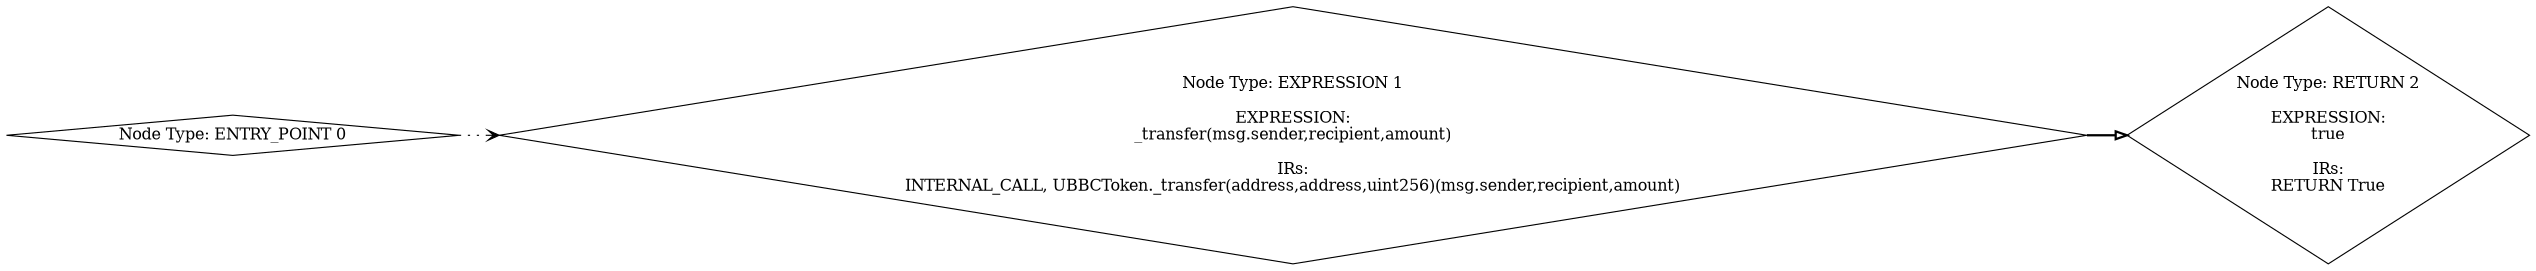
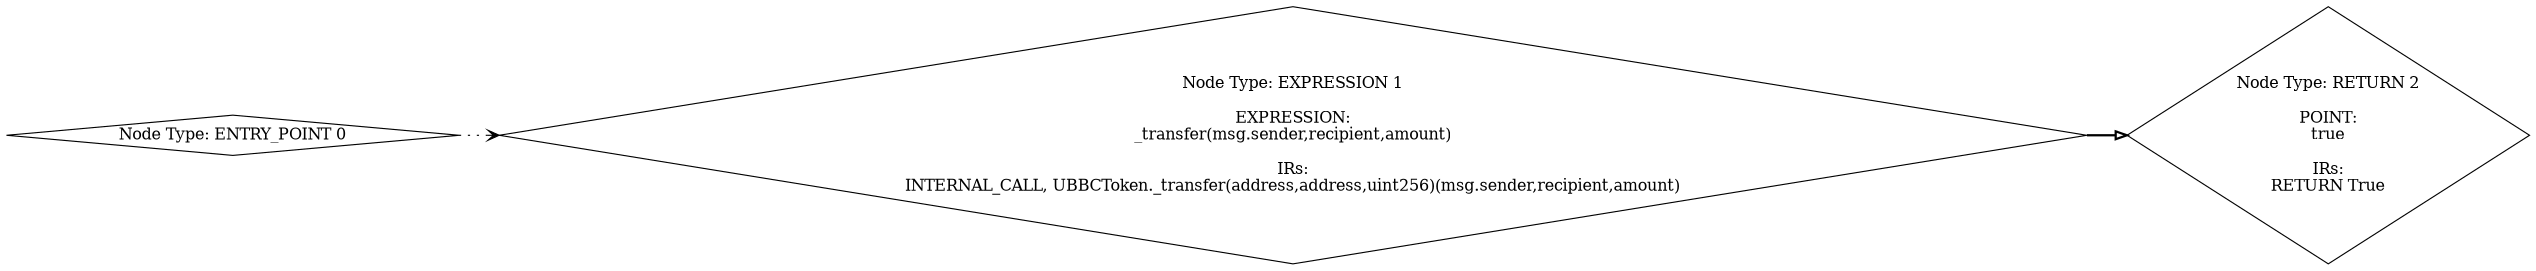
(2328, 135) -> (2328, 135)
